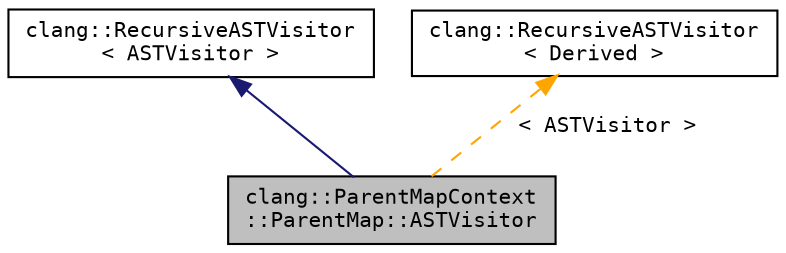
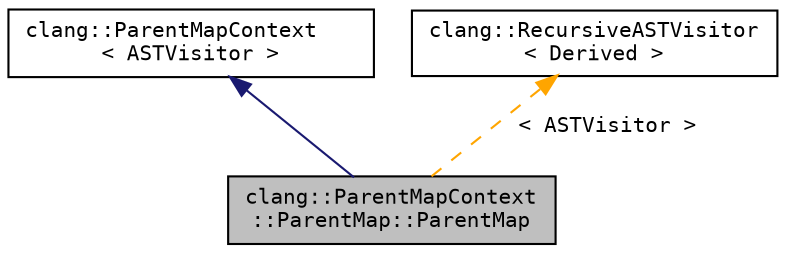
(191, 43) -> (191, 43)
(392, 210) -> (392, 210)
